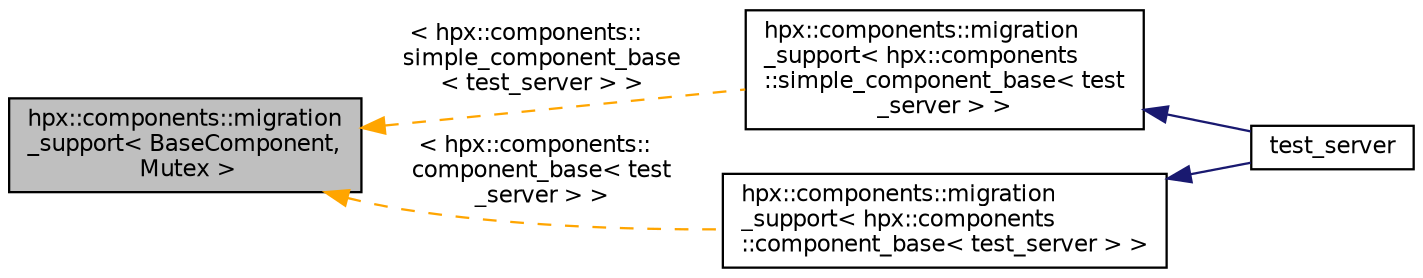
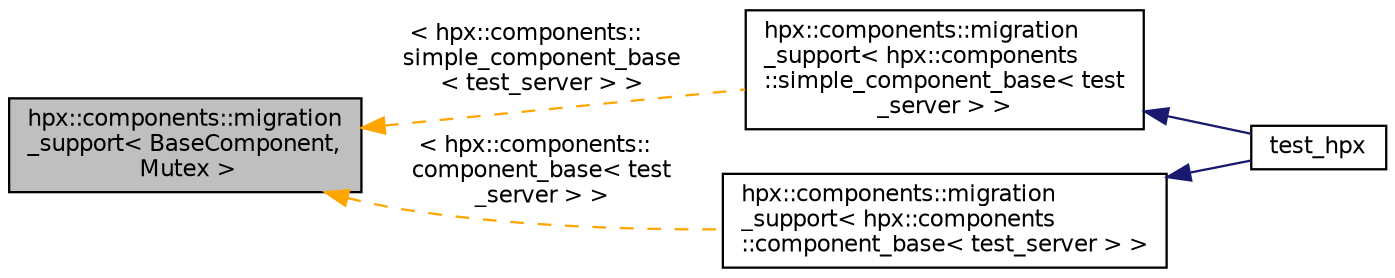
(1332, 148) -> (1319, 148)
